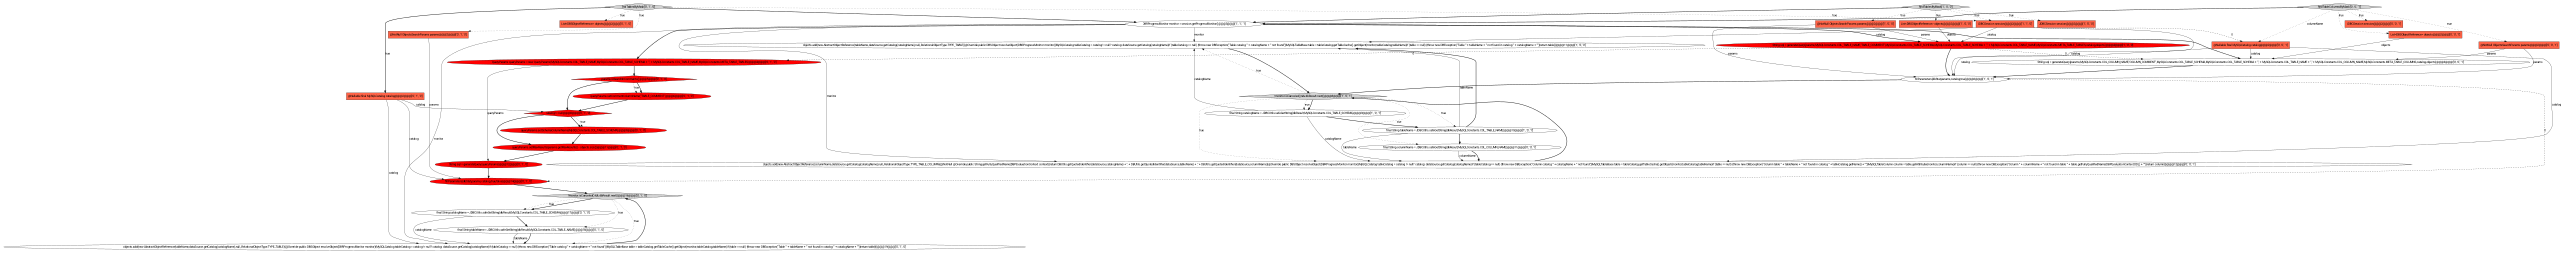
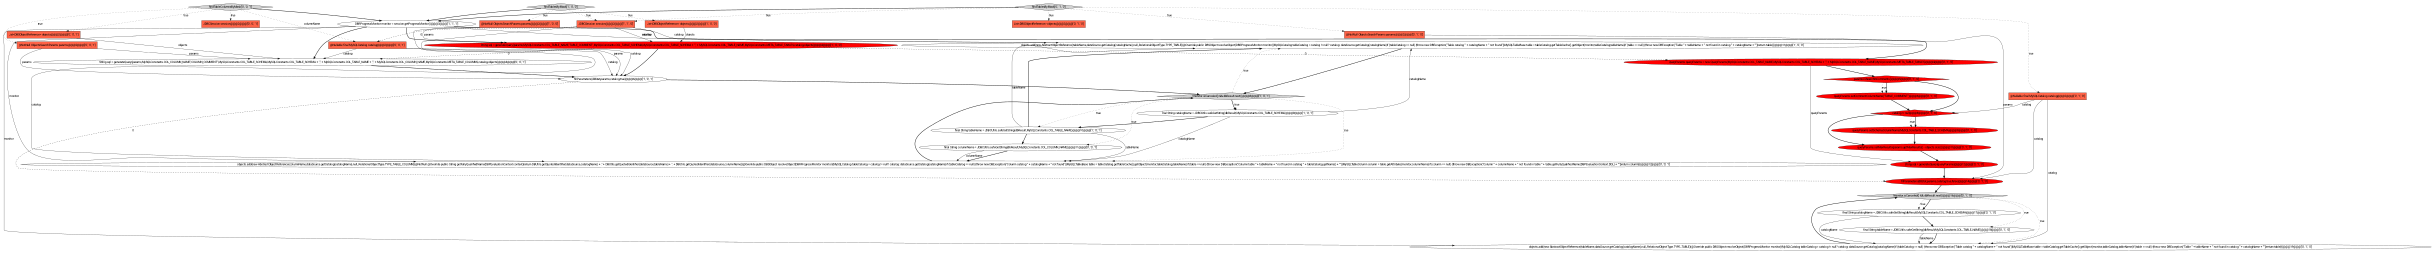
(464, 13) -> (1590, 11)
(2066, 24) -> none
